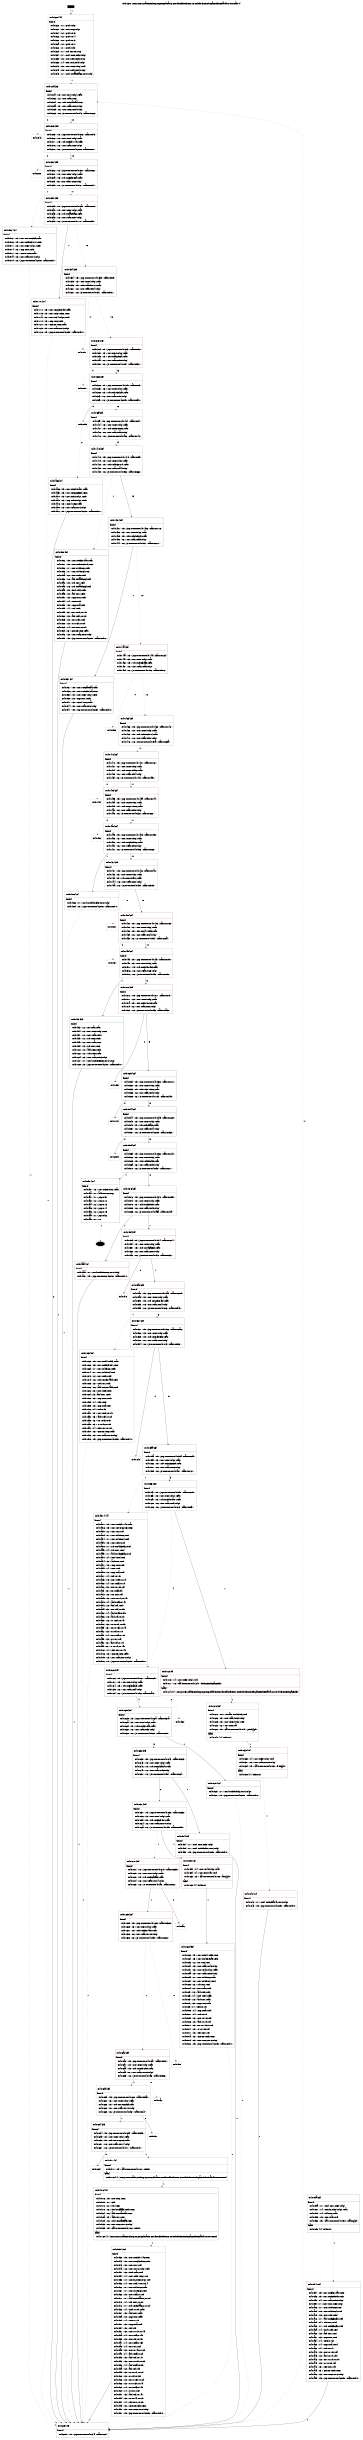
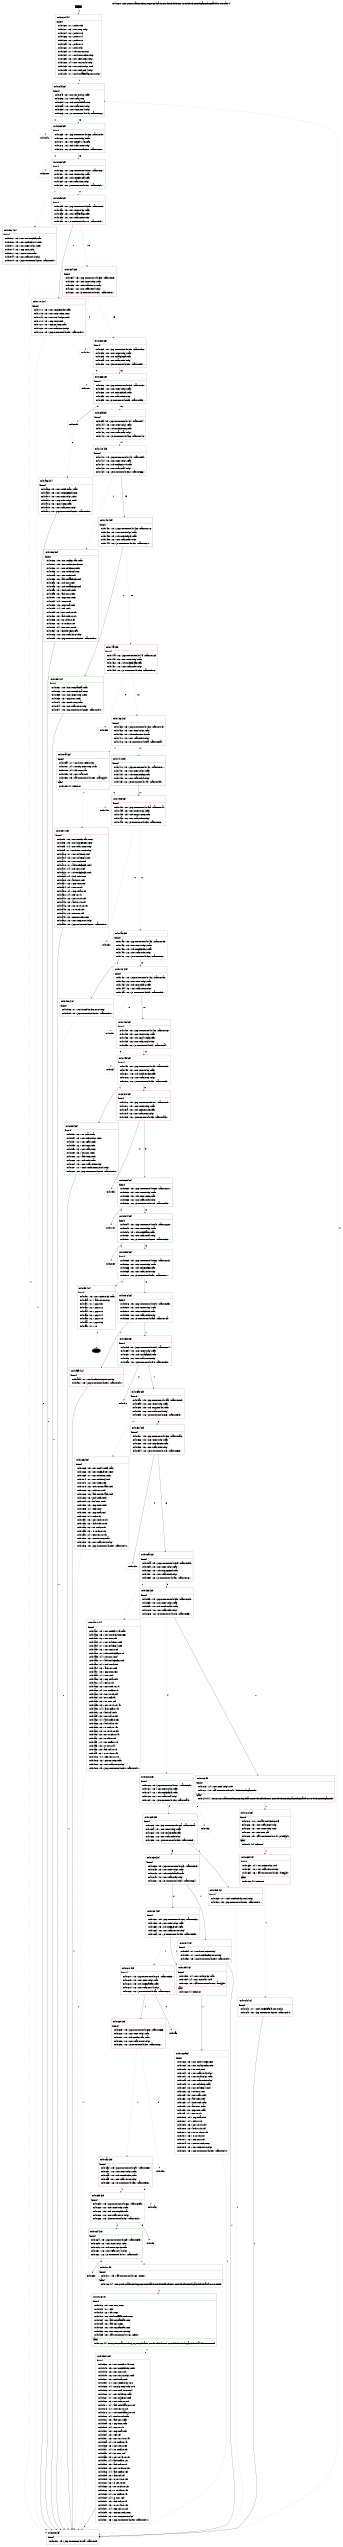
none -> (114, 748)
